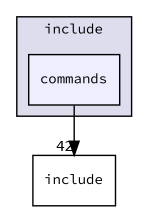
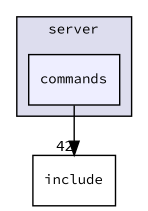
(74, 30) -> (74, 30)
